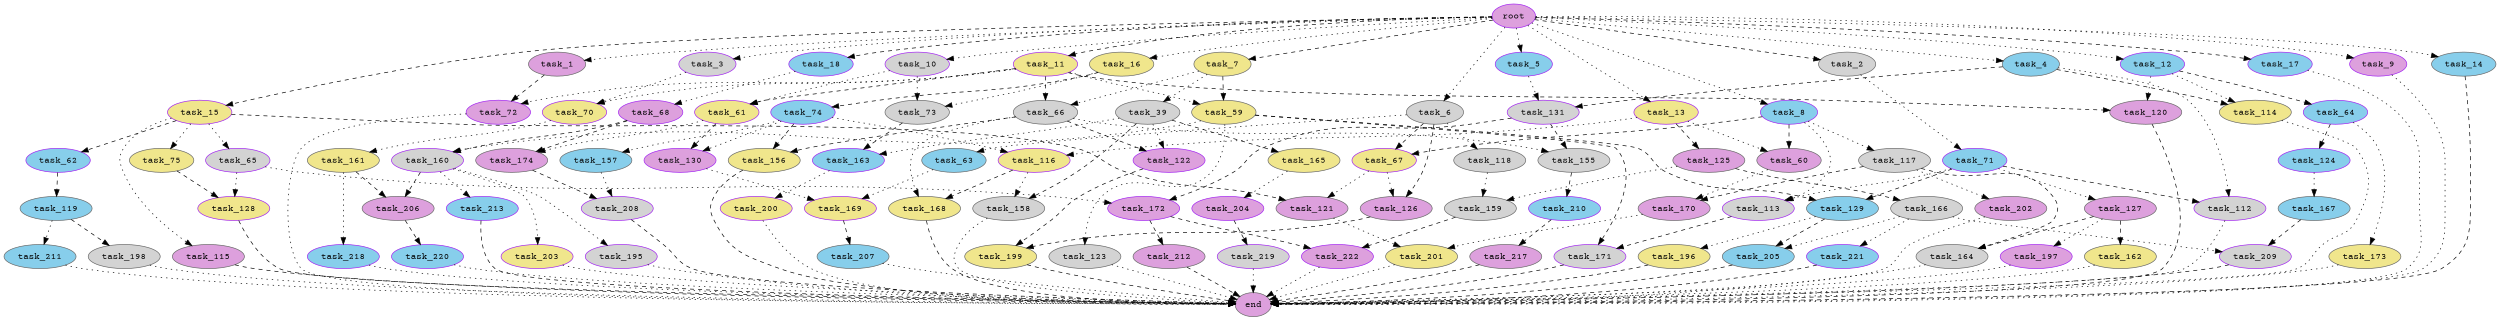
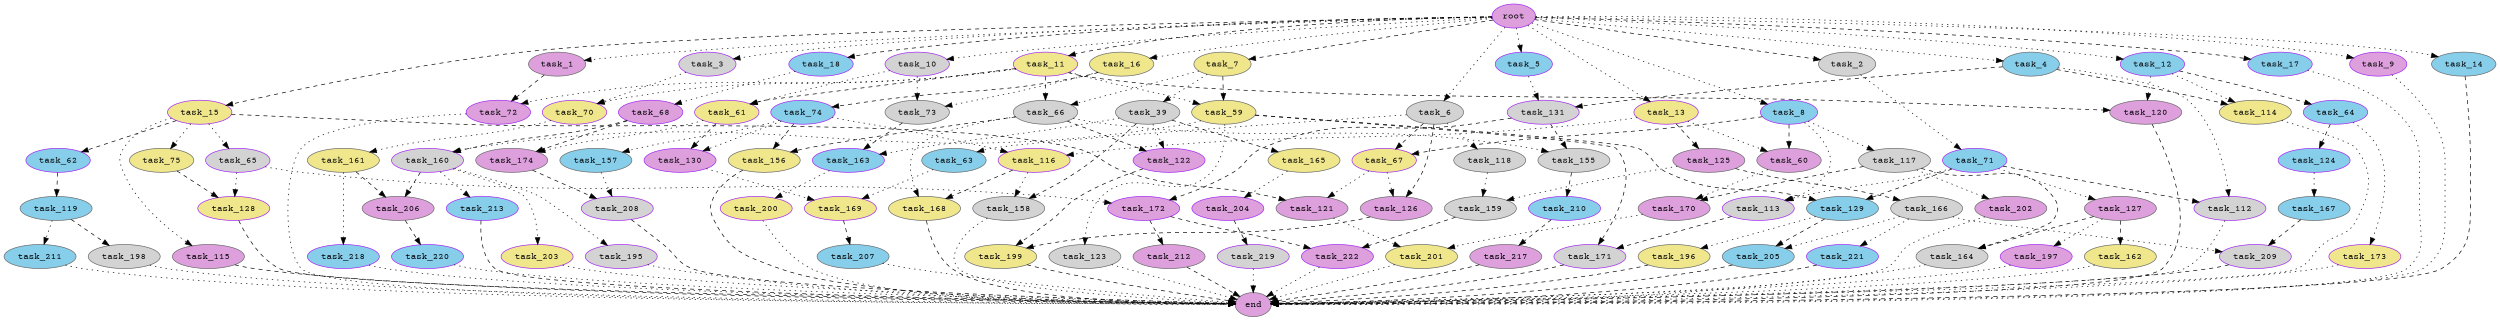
(2365, 257) -> (2365, 257)
